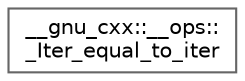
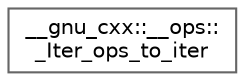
(122, 40) -> (122, 40)
